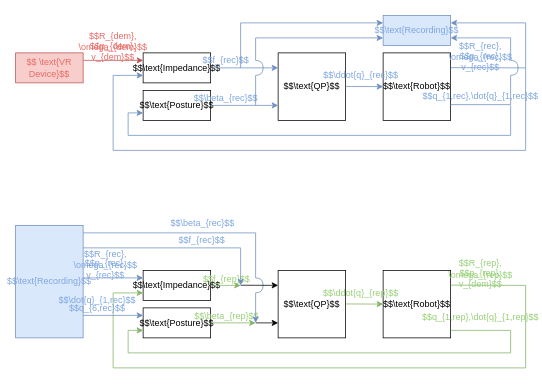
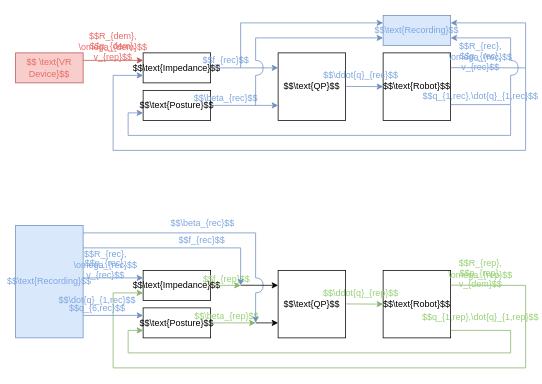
(113, 51) -> (113, 51)
